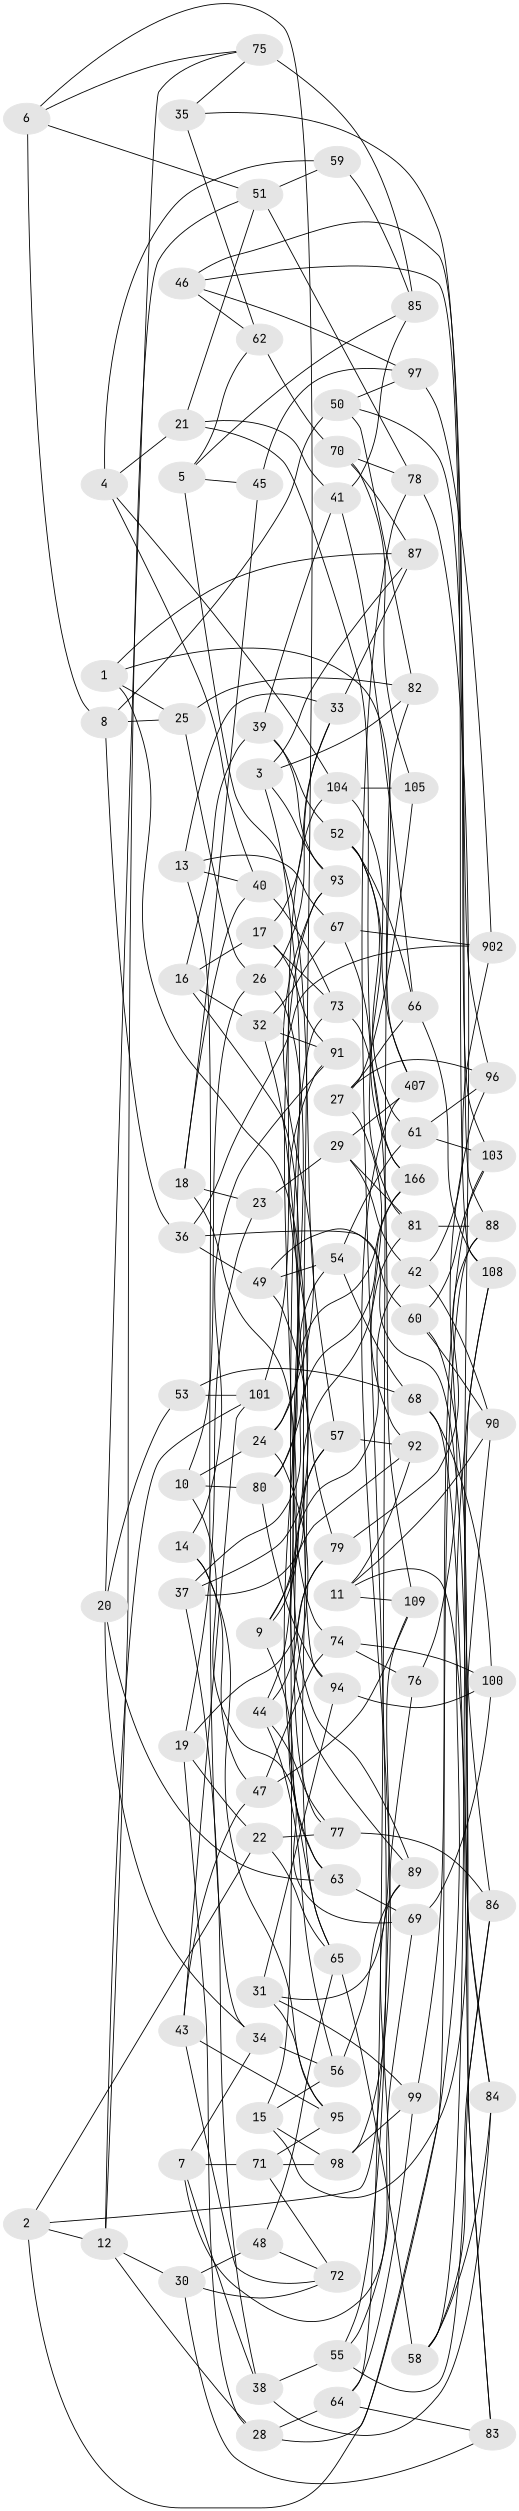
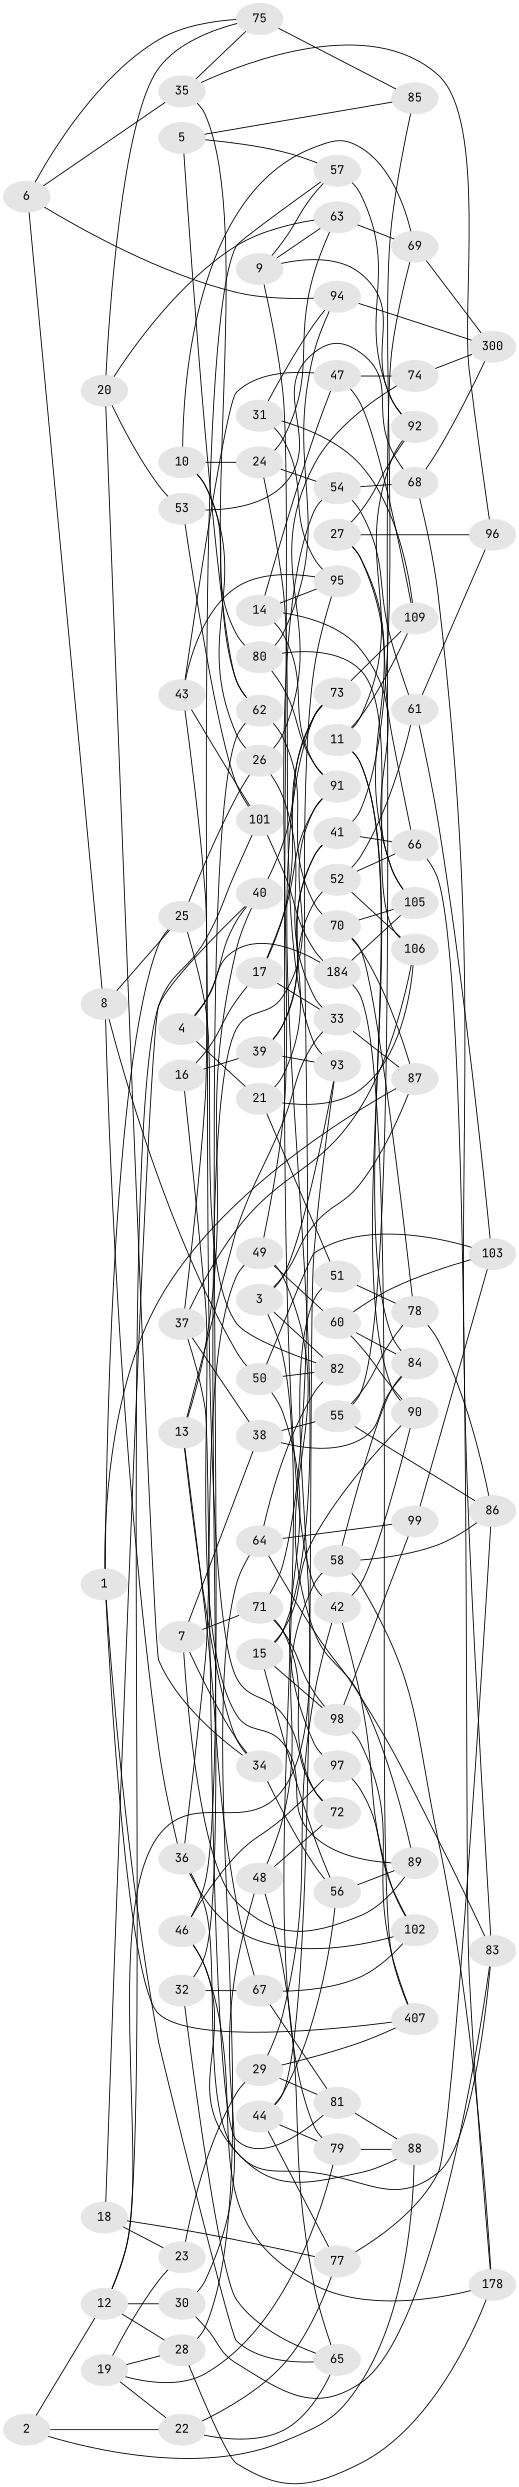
(143, 157) -> (104, 144)
(337, 162) -> none
(260, 484) -> none
none -> (363, 654)
(337, 788) -> (337, 973)
(492, 948) -> (415, 1930)
(221, 1003) -> none
(415, 1180) -> (415, 950)
(492, 1273) -> (492, 2285)
(415, 1682) -> none
(492, 1682) -> (492, 347)
(344, 2037) -> none
(368, 2084) -> (292, 1747)
(264, 2298) -> none
